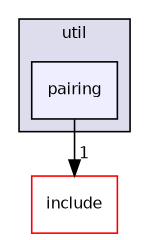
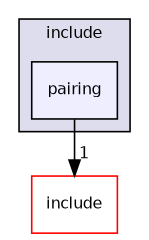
(75, 34) -> (75, 34)
